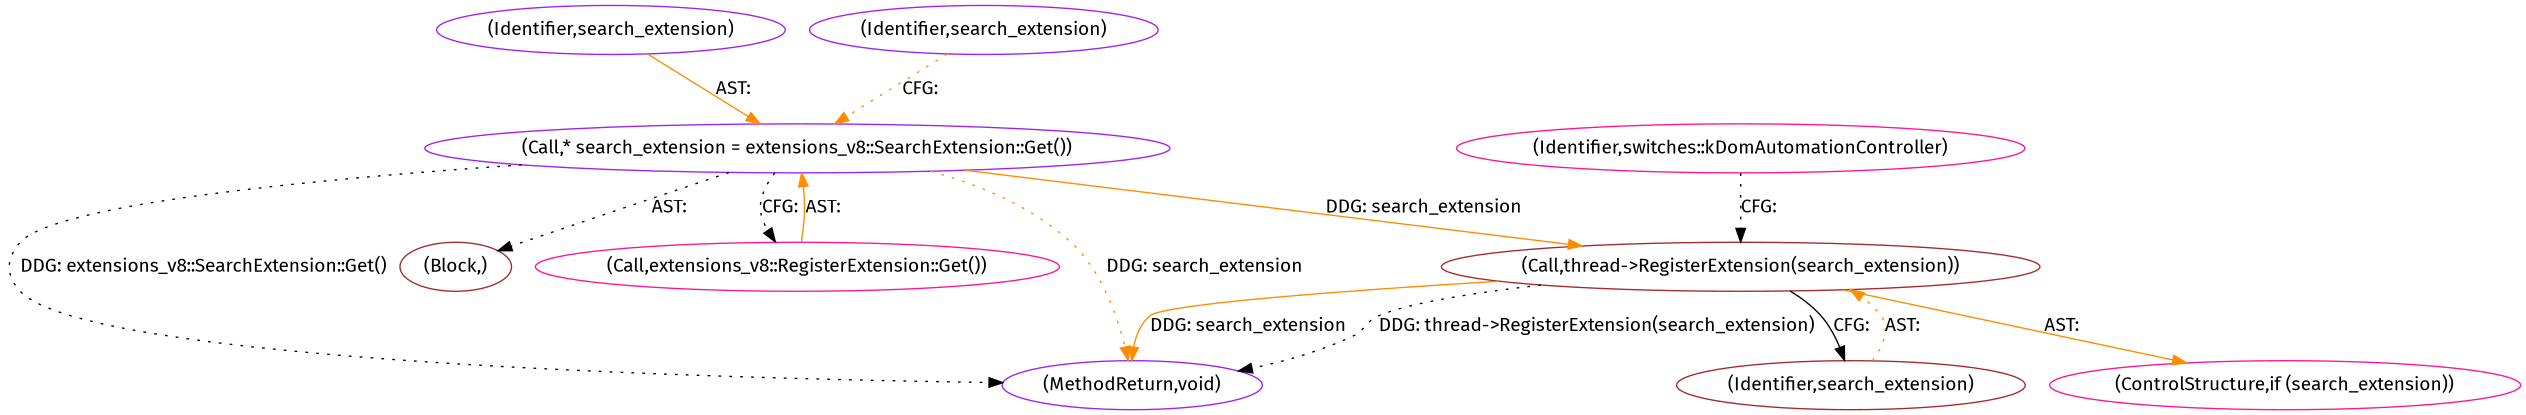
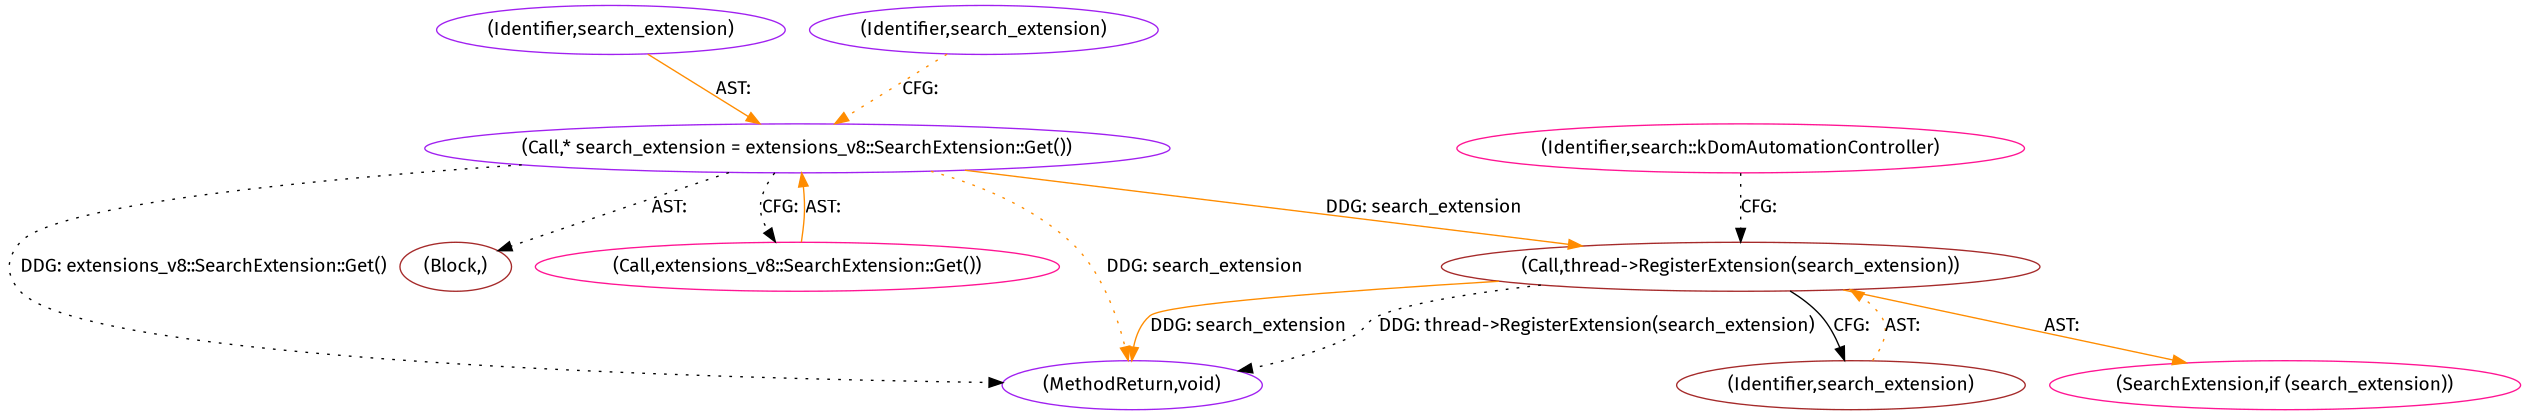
(1741, 148) -> (1741, 148)
(797, 267) -> (797, 267)
(2285, 385) -> (2285, 385)
